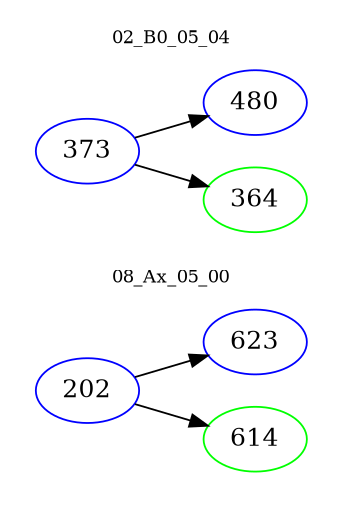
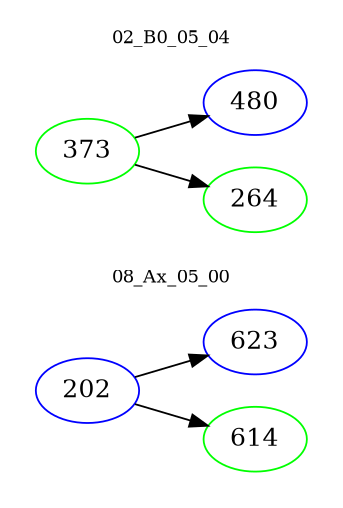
(87, 151) -> (87, 151)
(255, 200) -> (255, 200)
